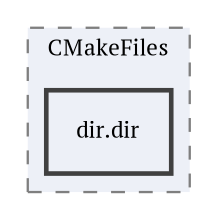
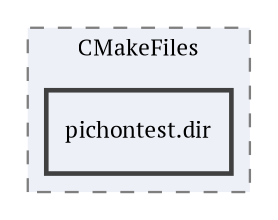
(109, 132) -> (139, 132)
